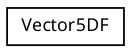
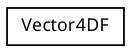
(66, 27) -> (66, 27)
